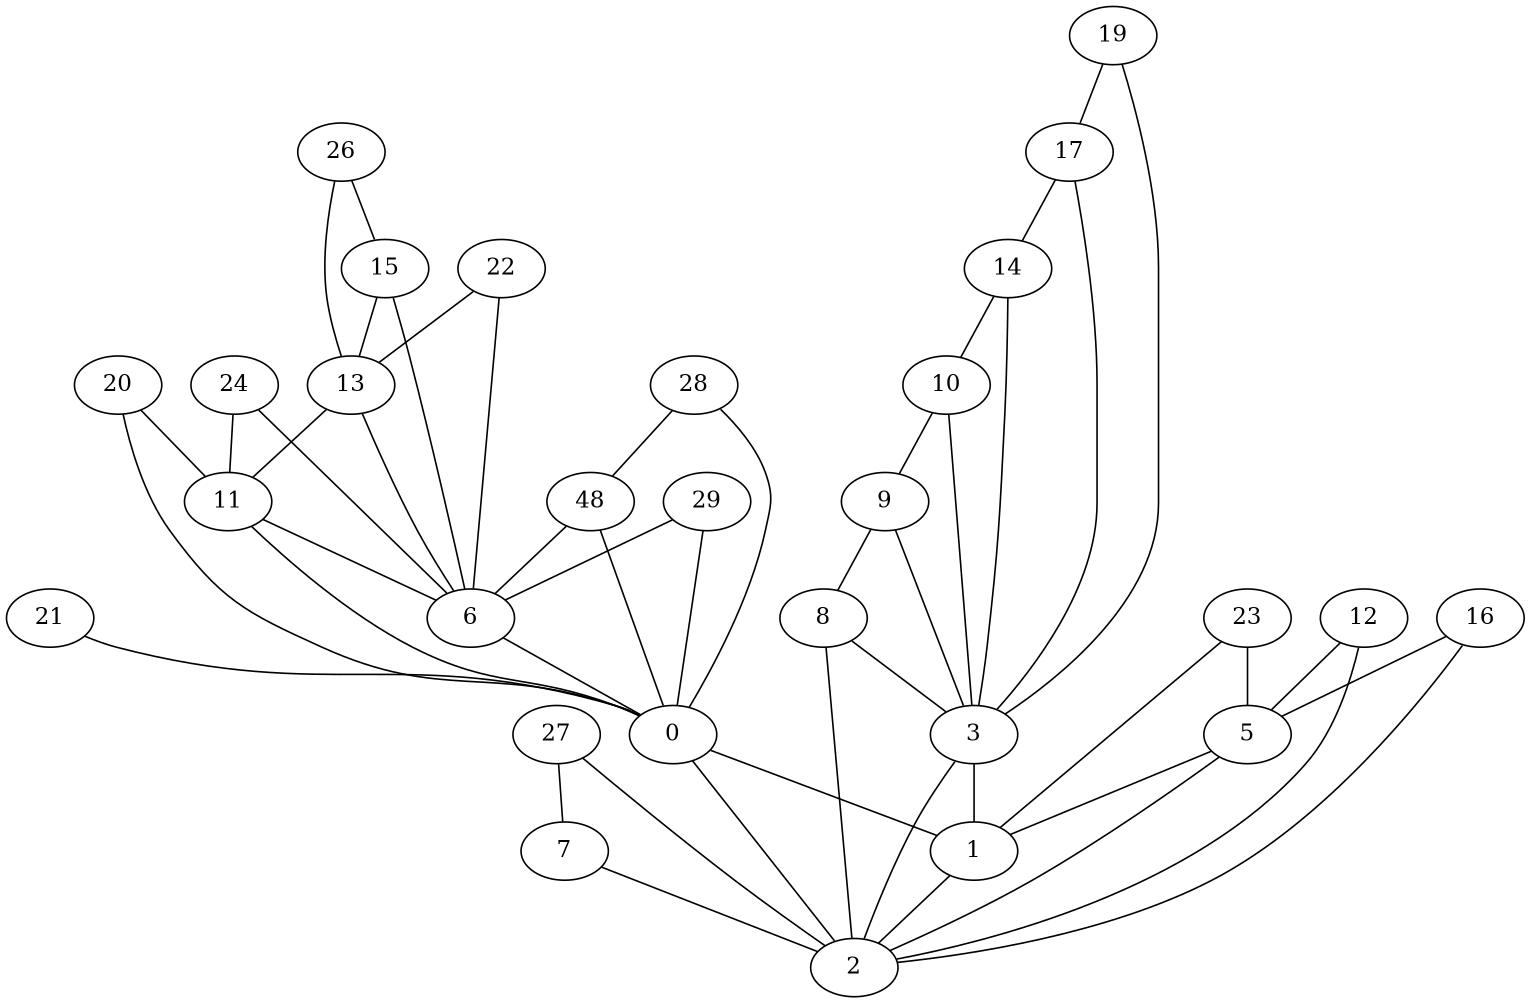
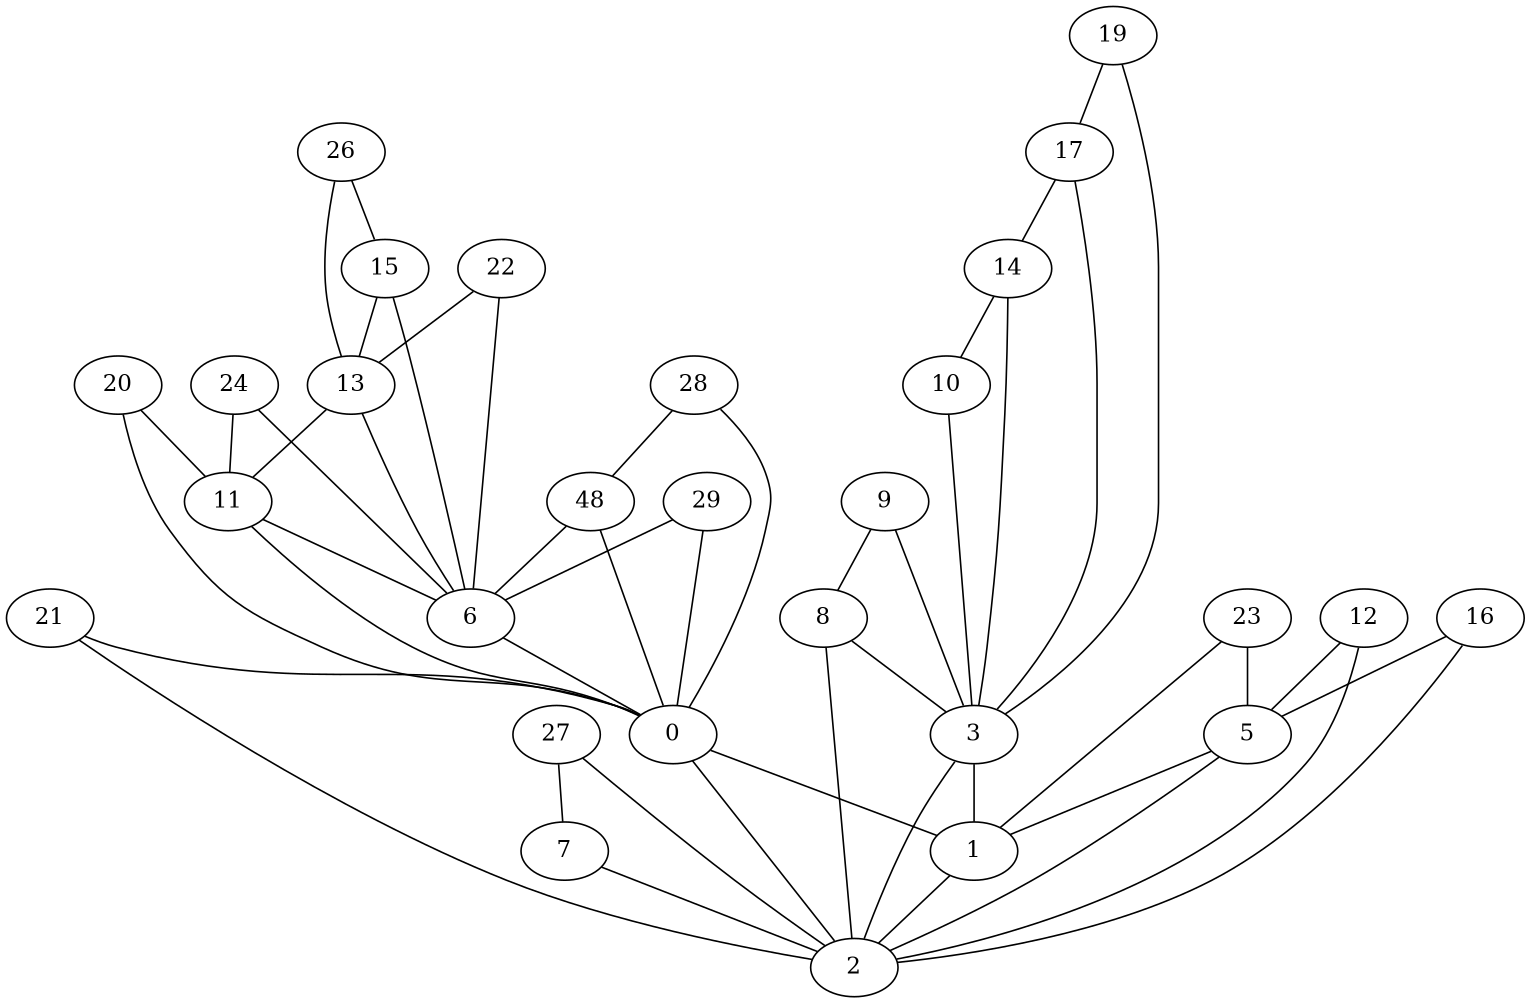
(916, 443) -> none
none -> (427, 845)
